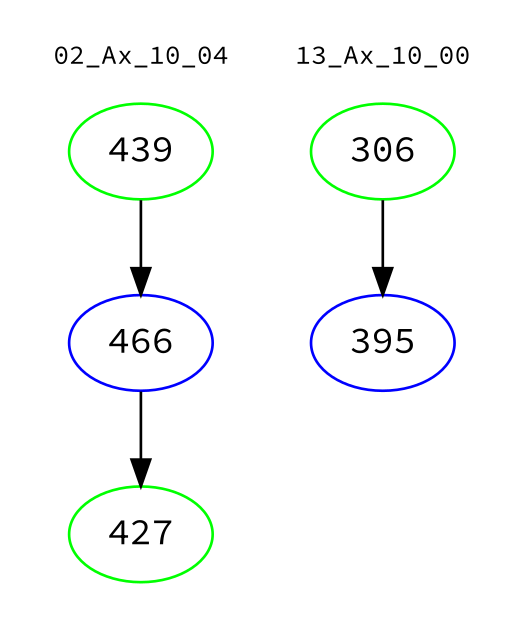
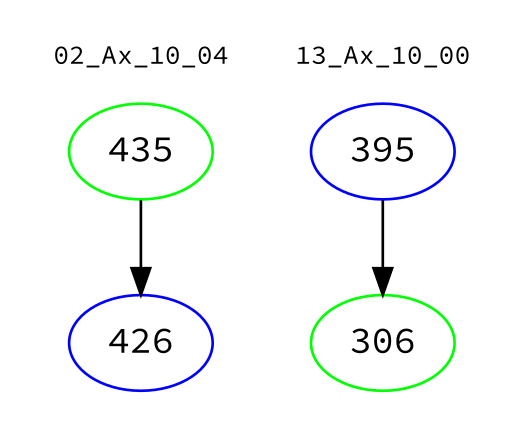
(141, 152) -> (141, 152)
(383, 234) -> (383, 234)
(141, 343) -> (141, 343)
(141, 534) -> none
